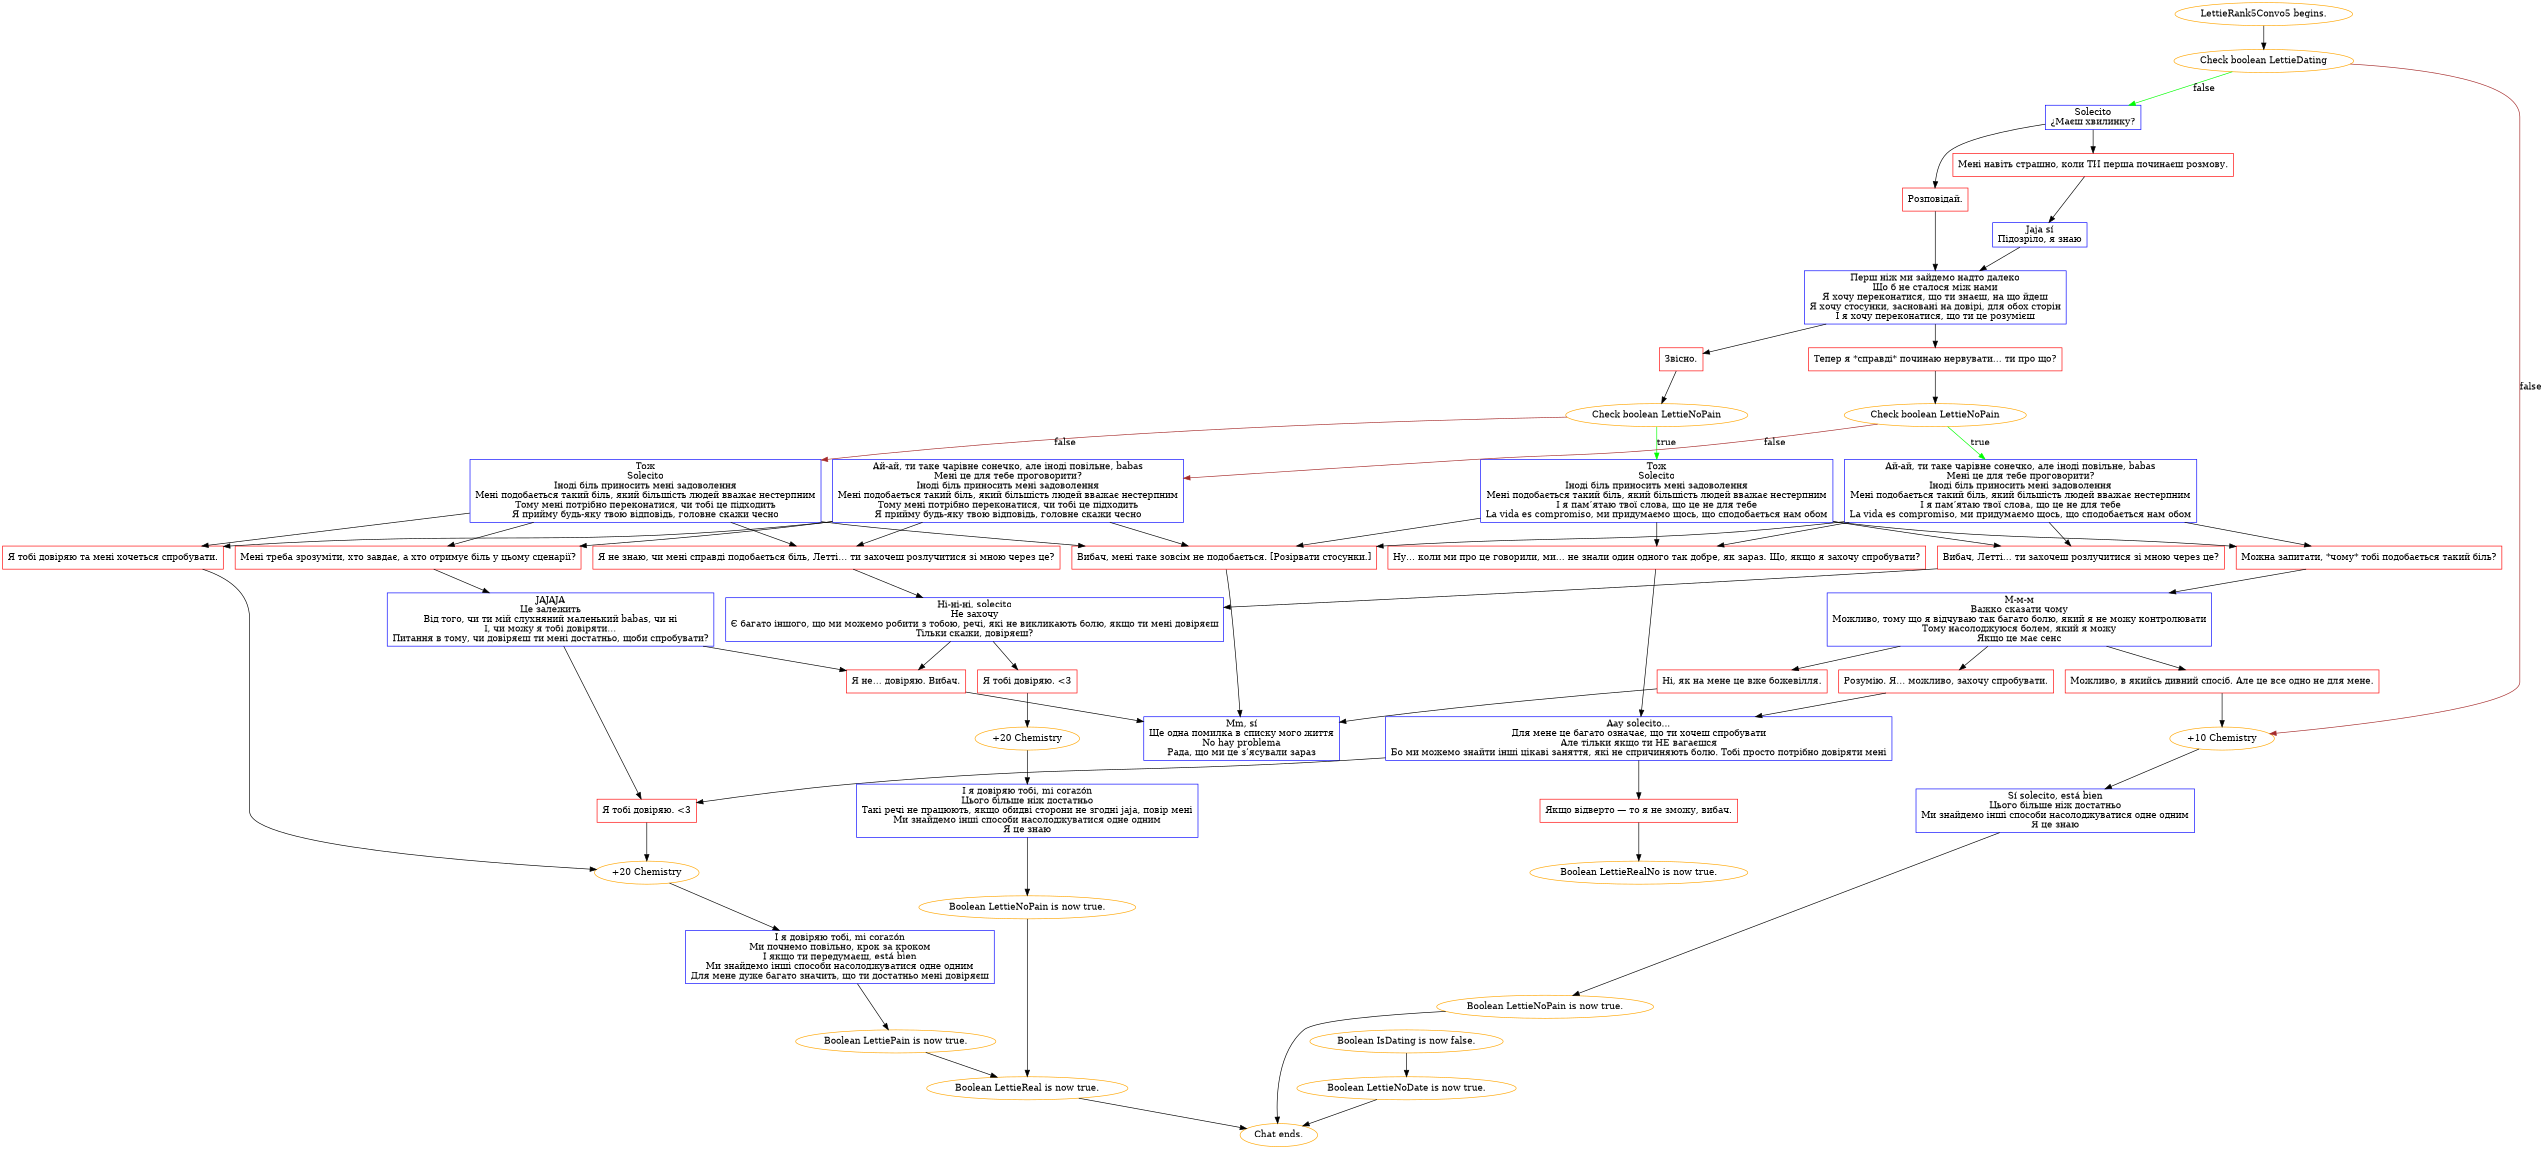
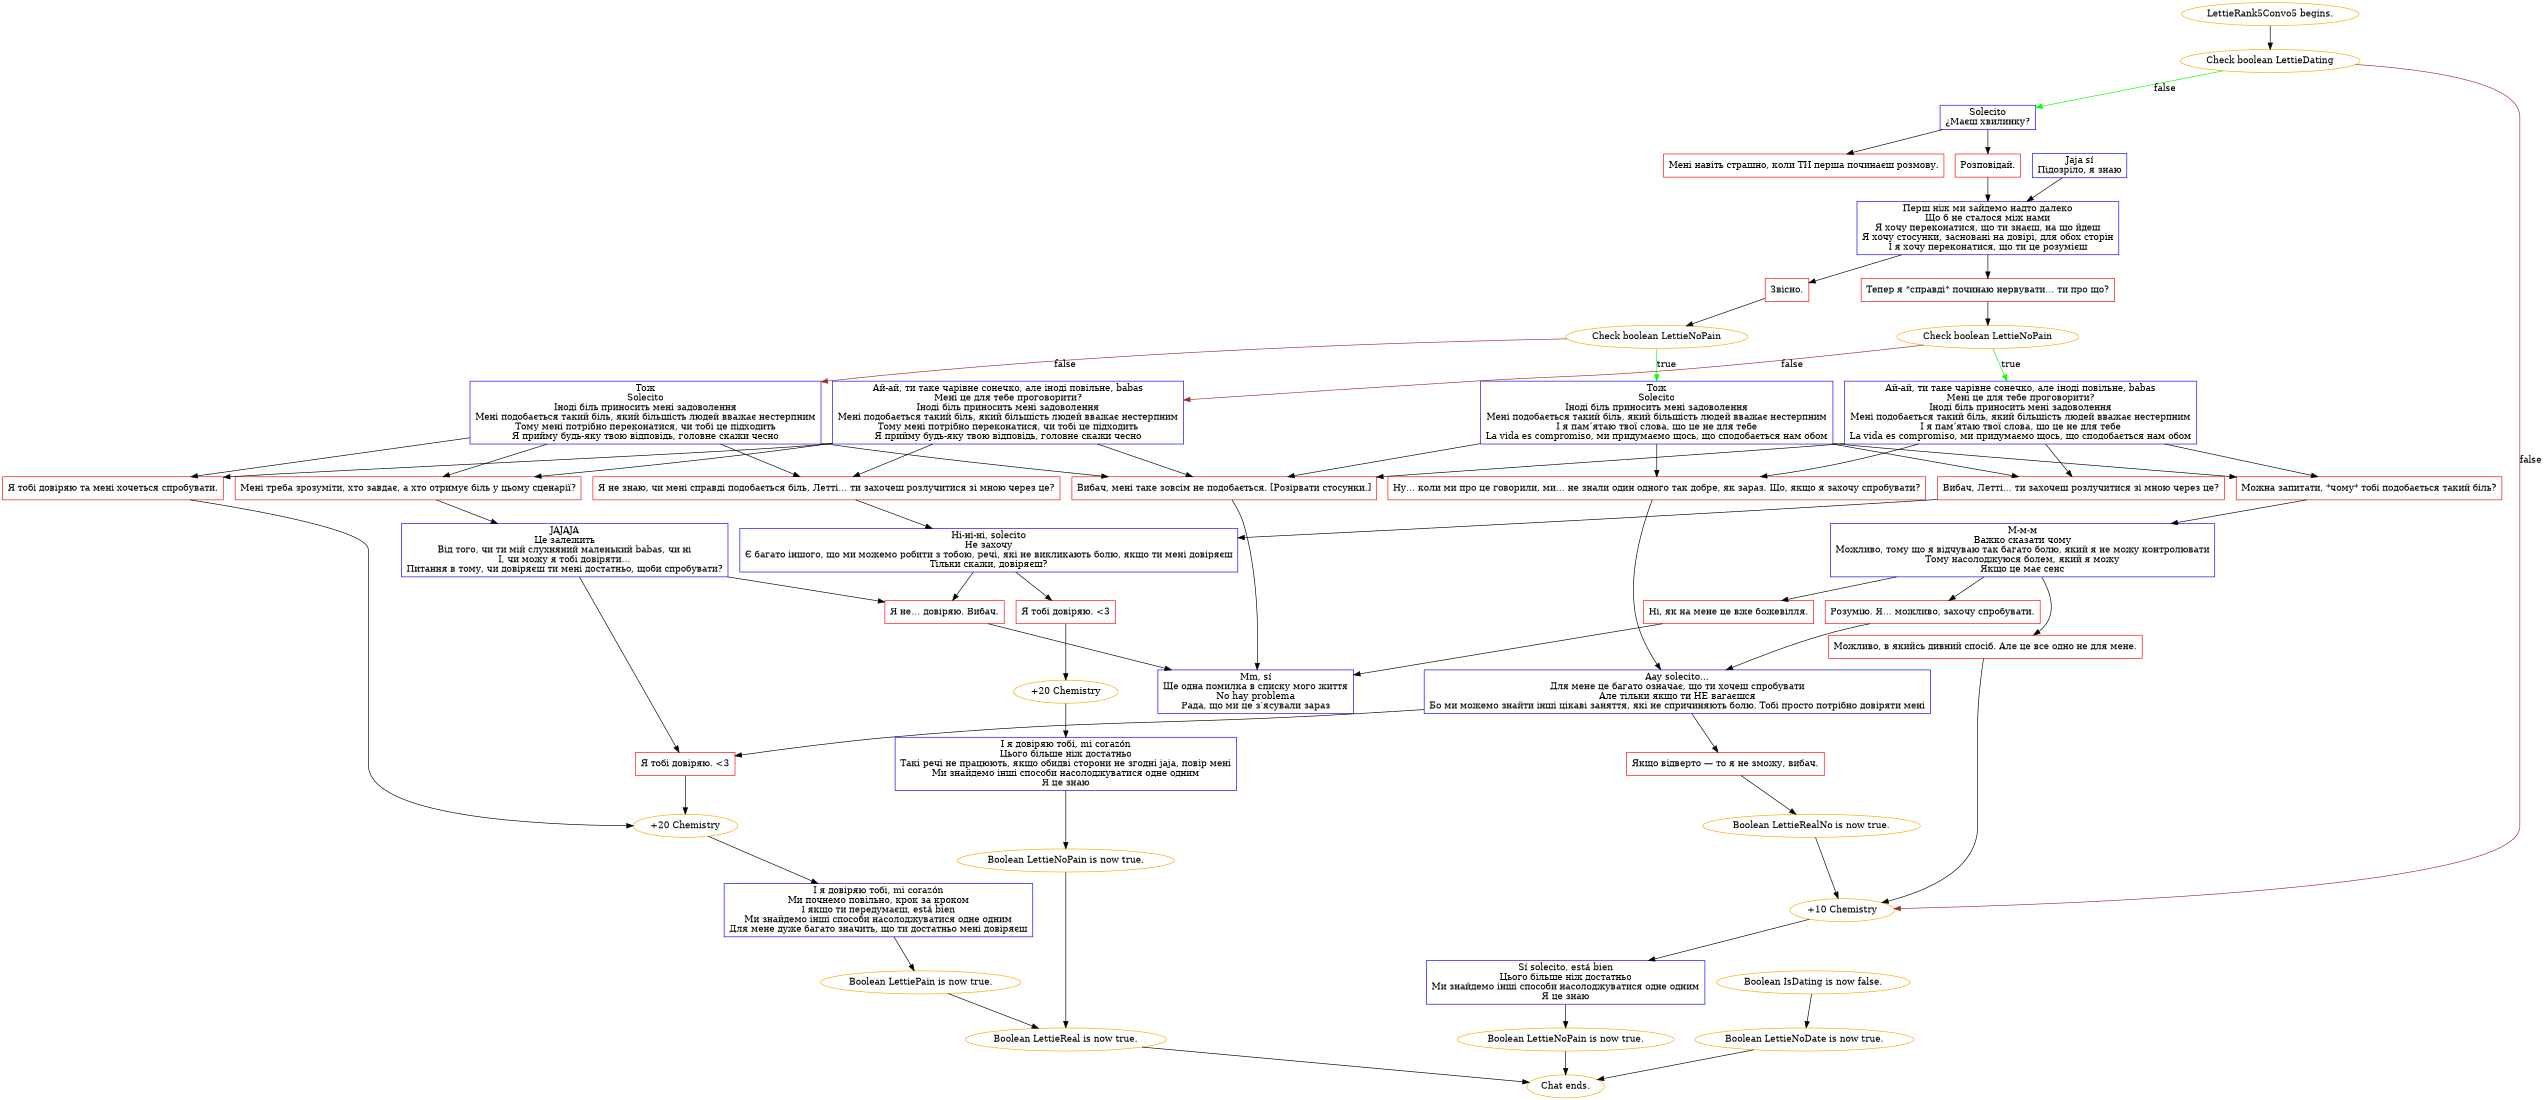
(2069, 197) -> none
none -> (1826, 865)
